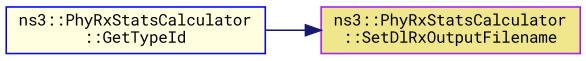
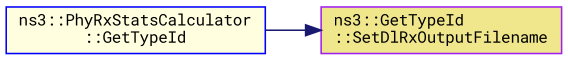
(451, 30) -> (441, 30)
